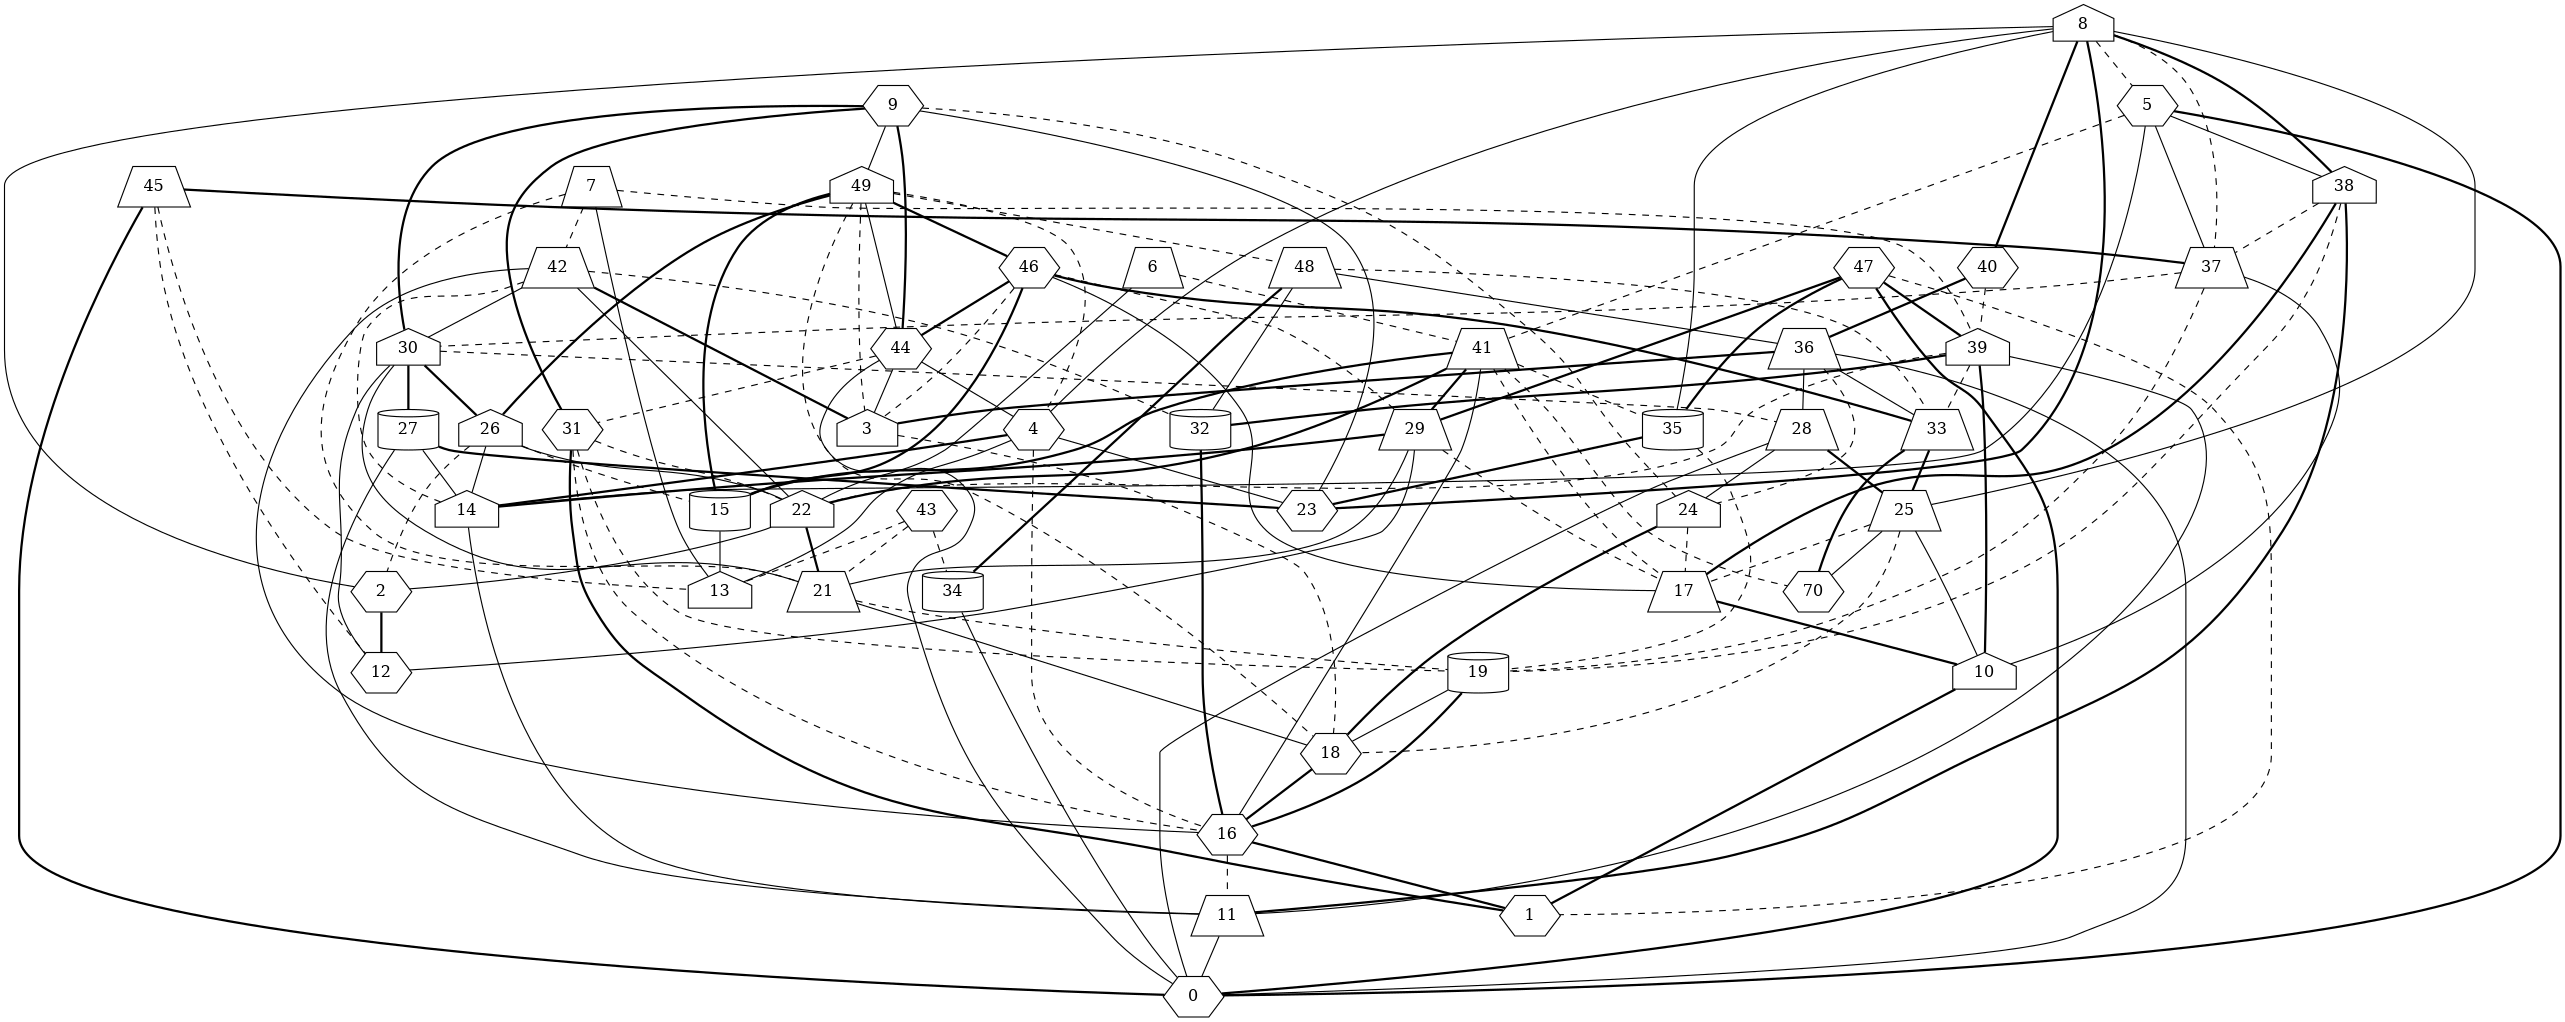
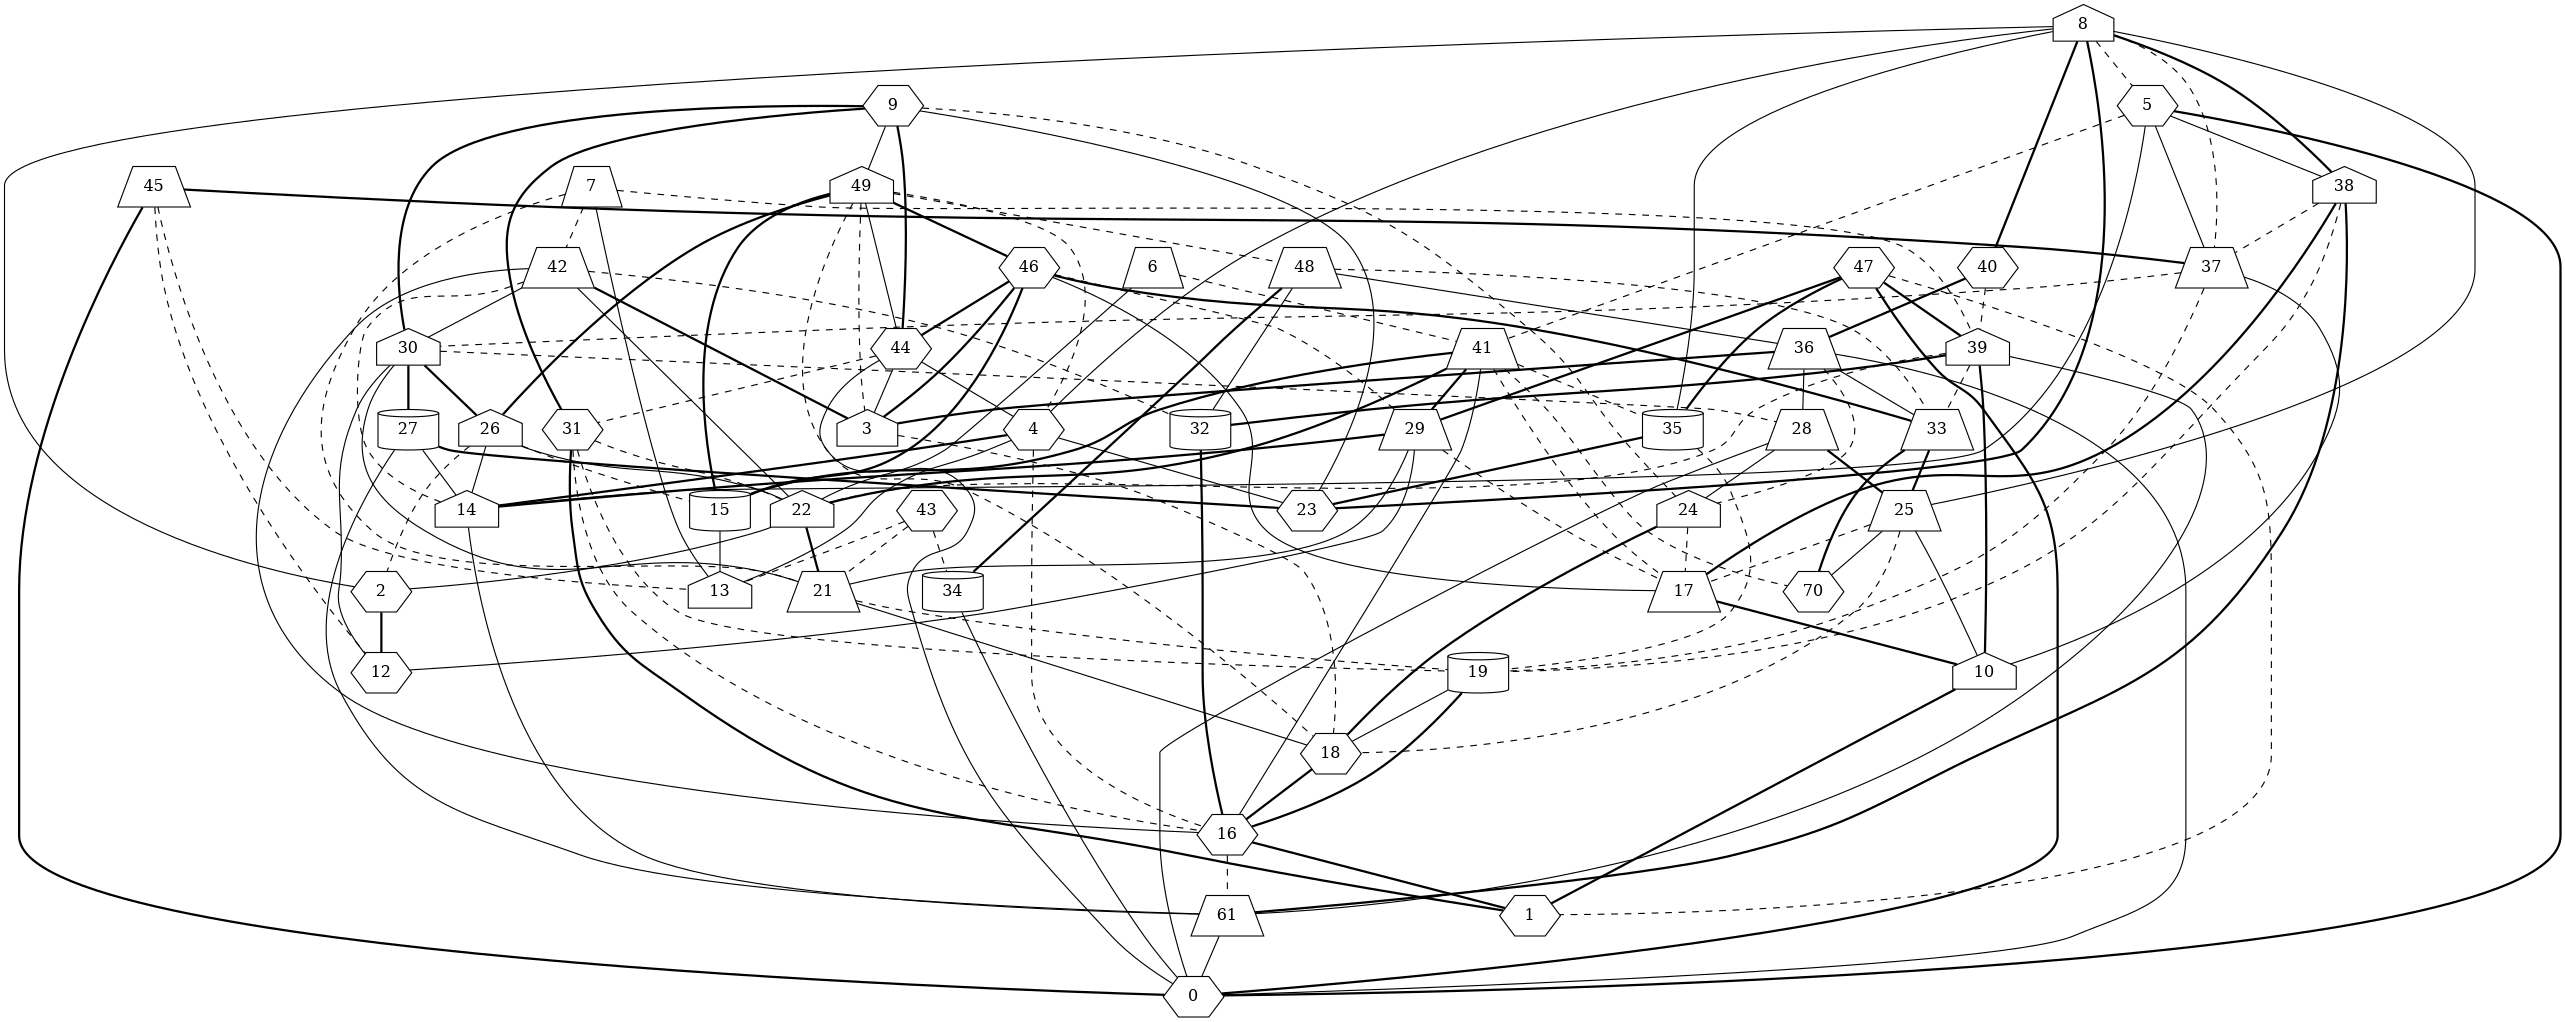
(953, 357) -> (953, 357)
(1227, 916) -> (1227, 916)
